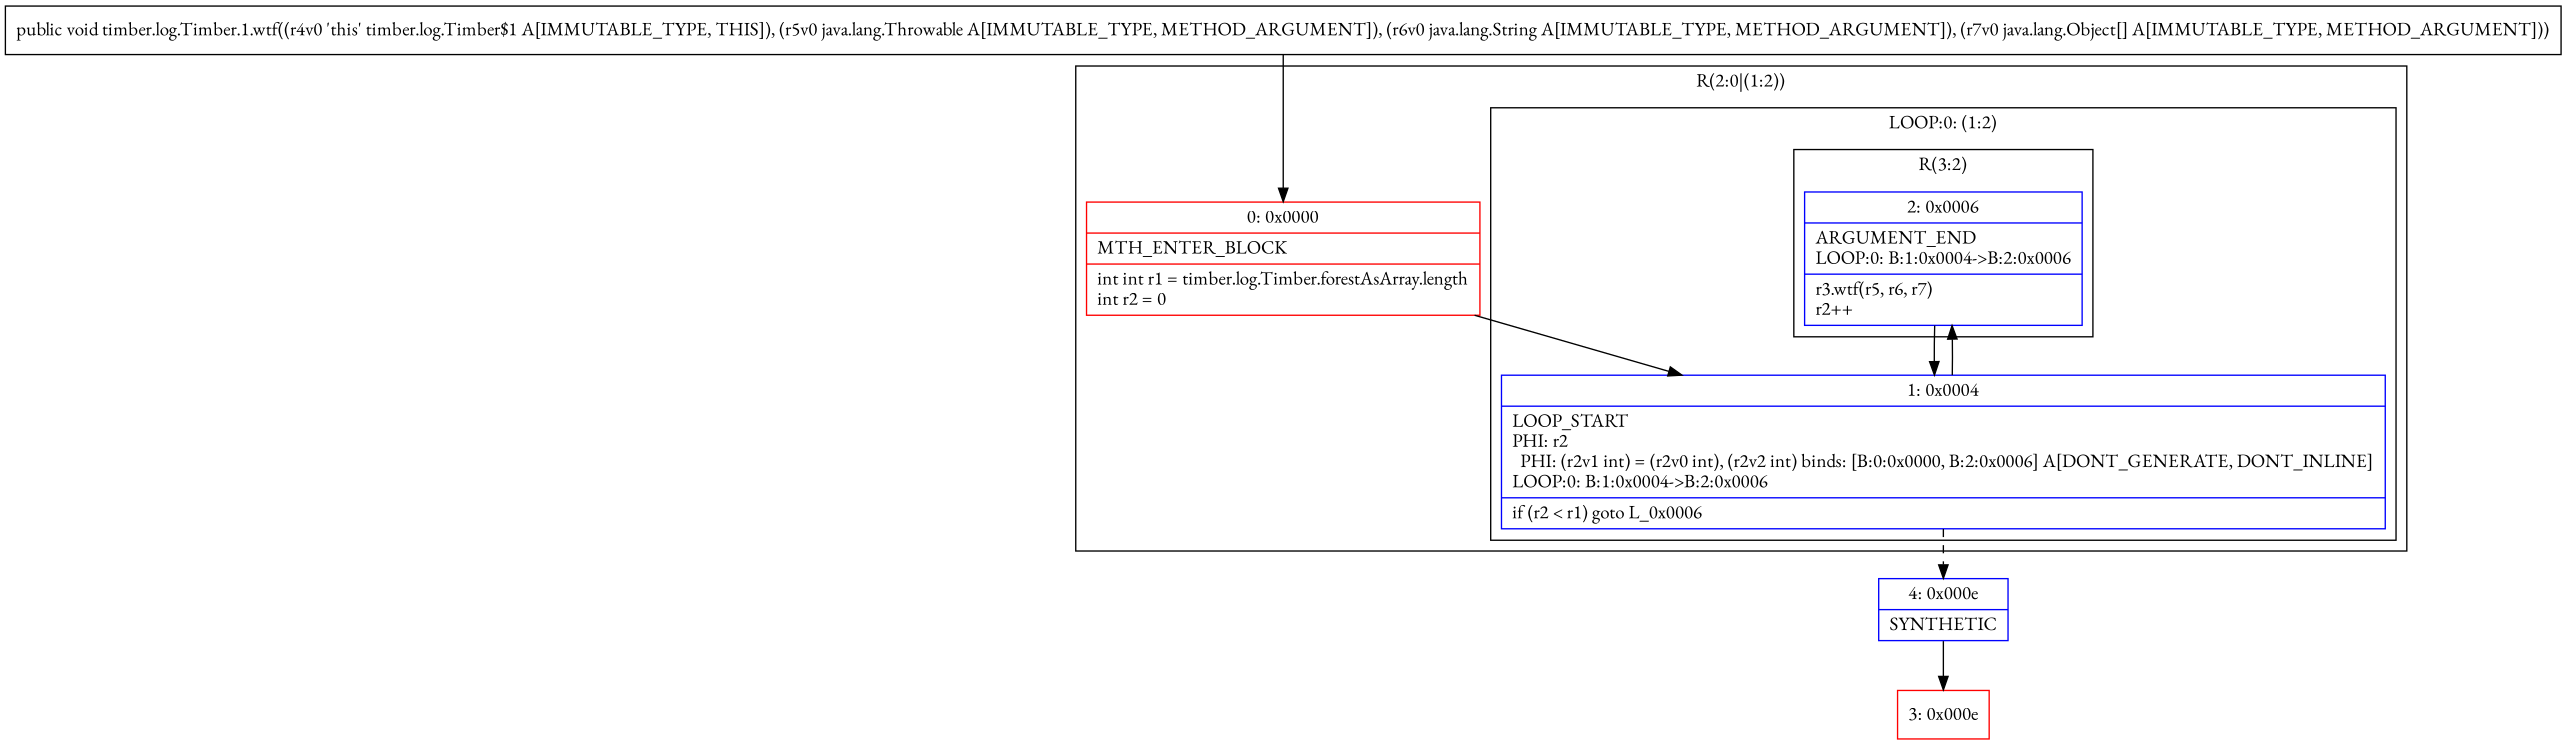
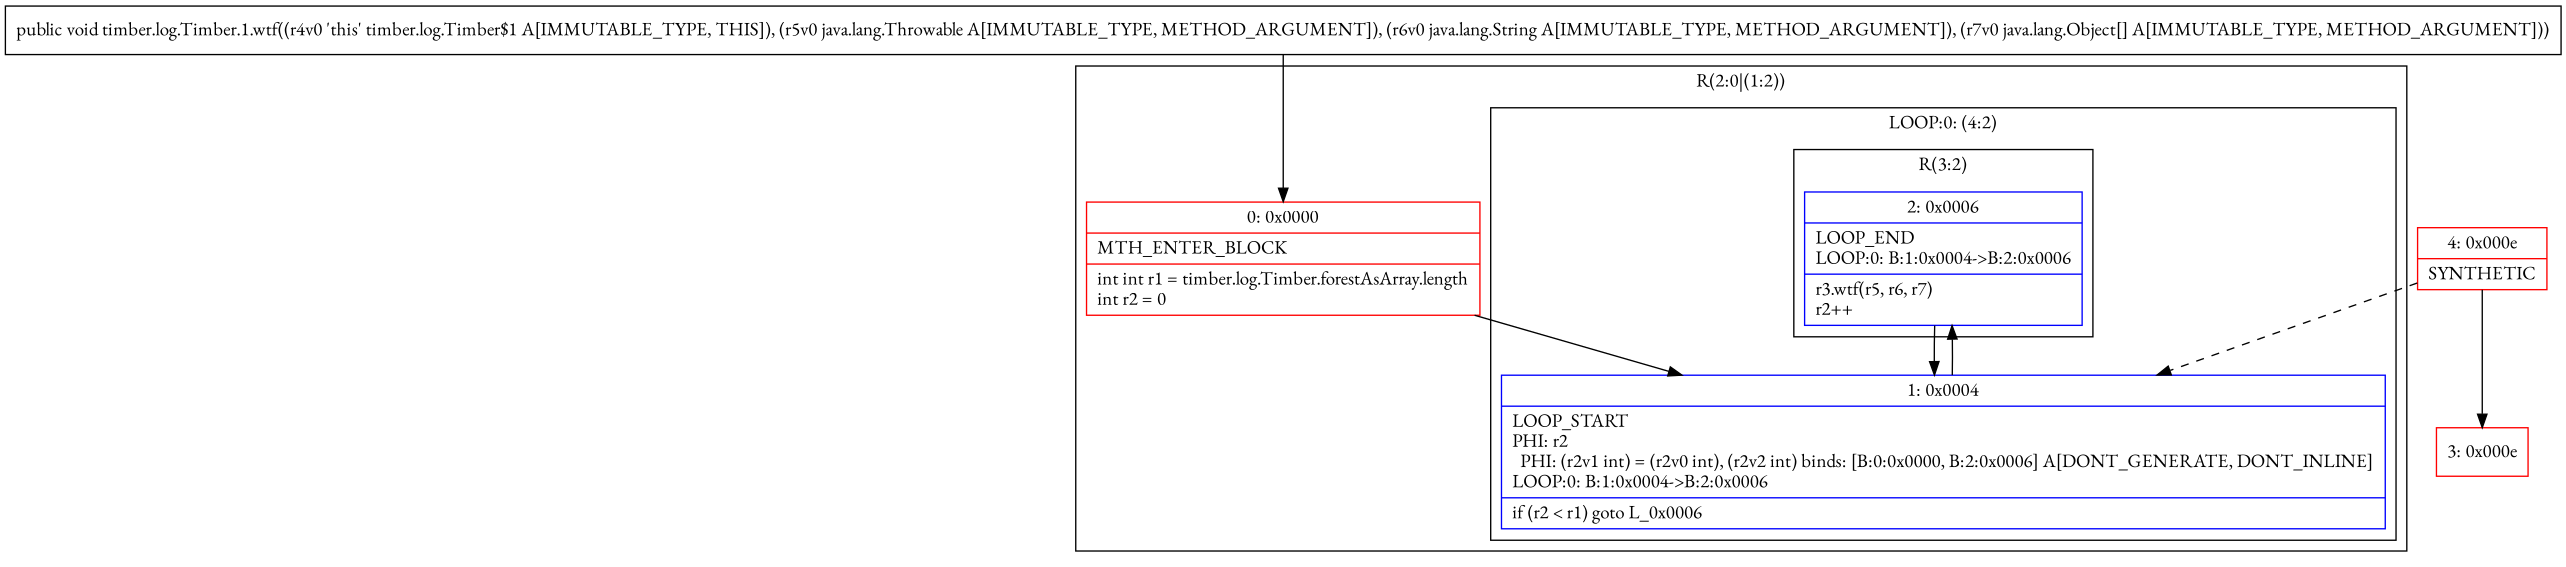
(1943, 123) -> (1943, 123)
(1896, 238) -> (1865, 238)
(1943, 547) -> (2294, 327)
(1943, 610) -> (2482, 259)
